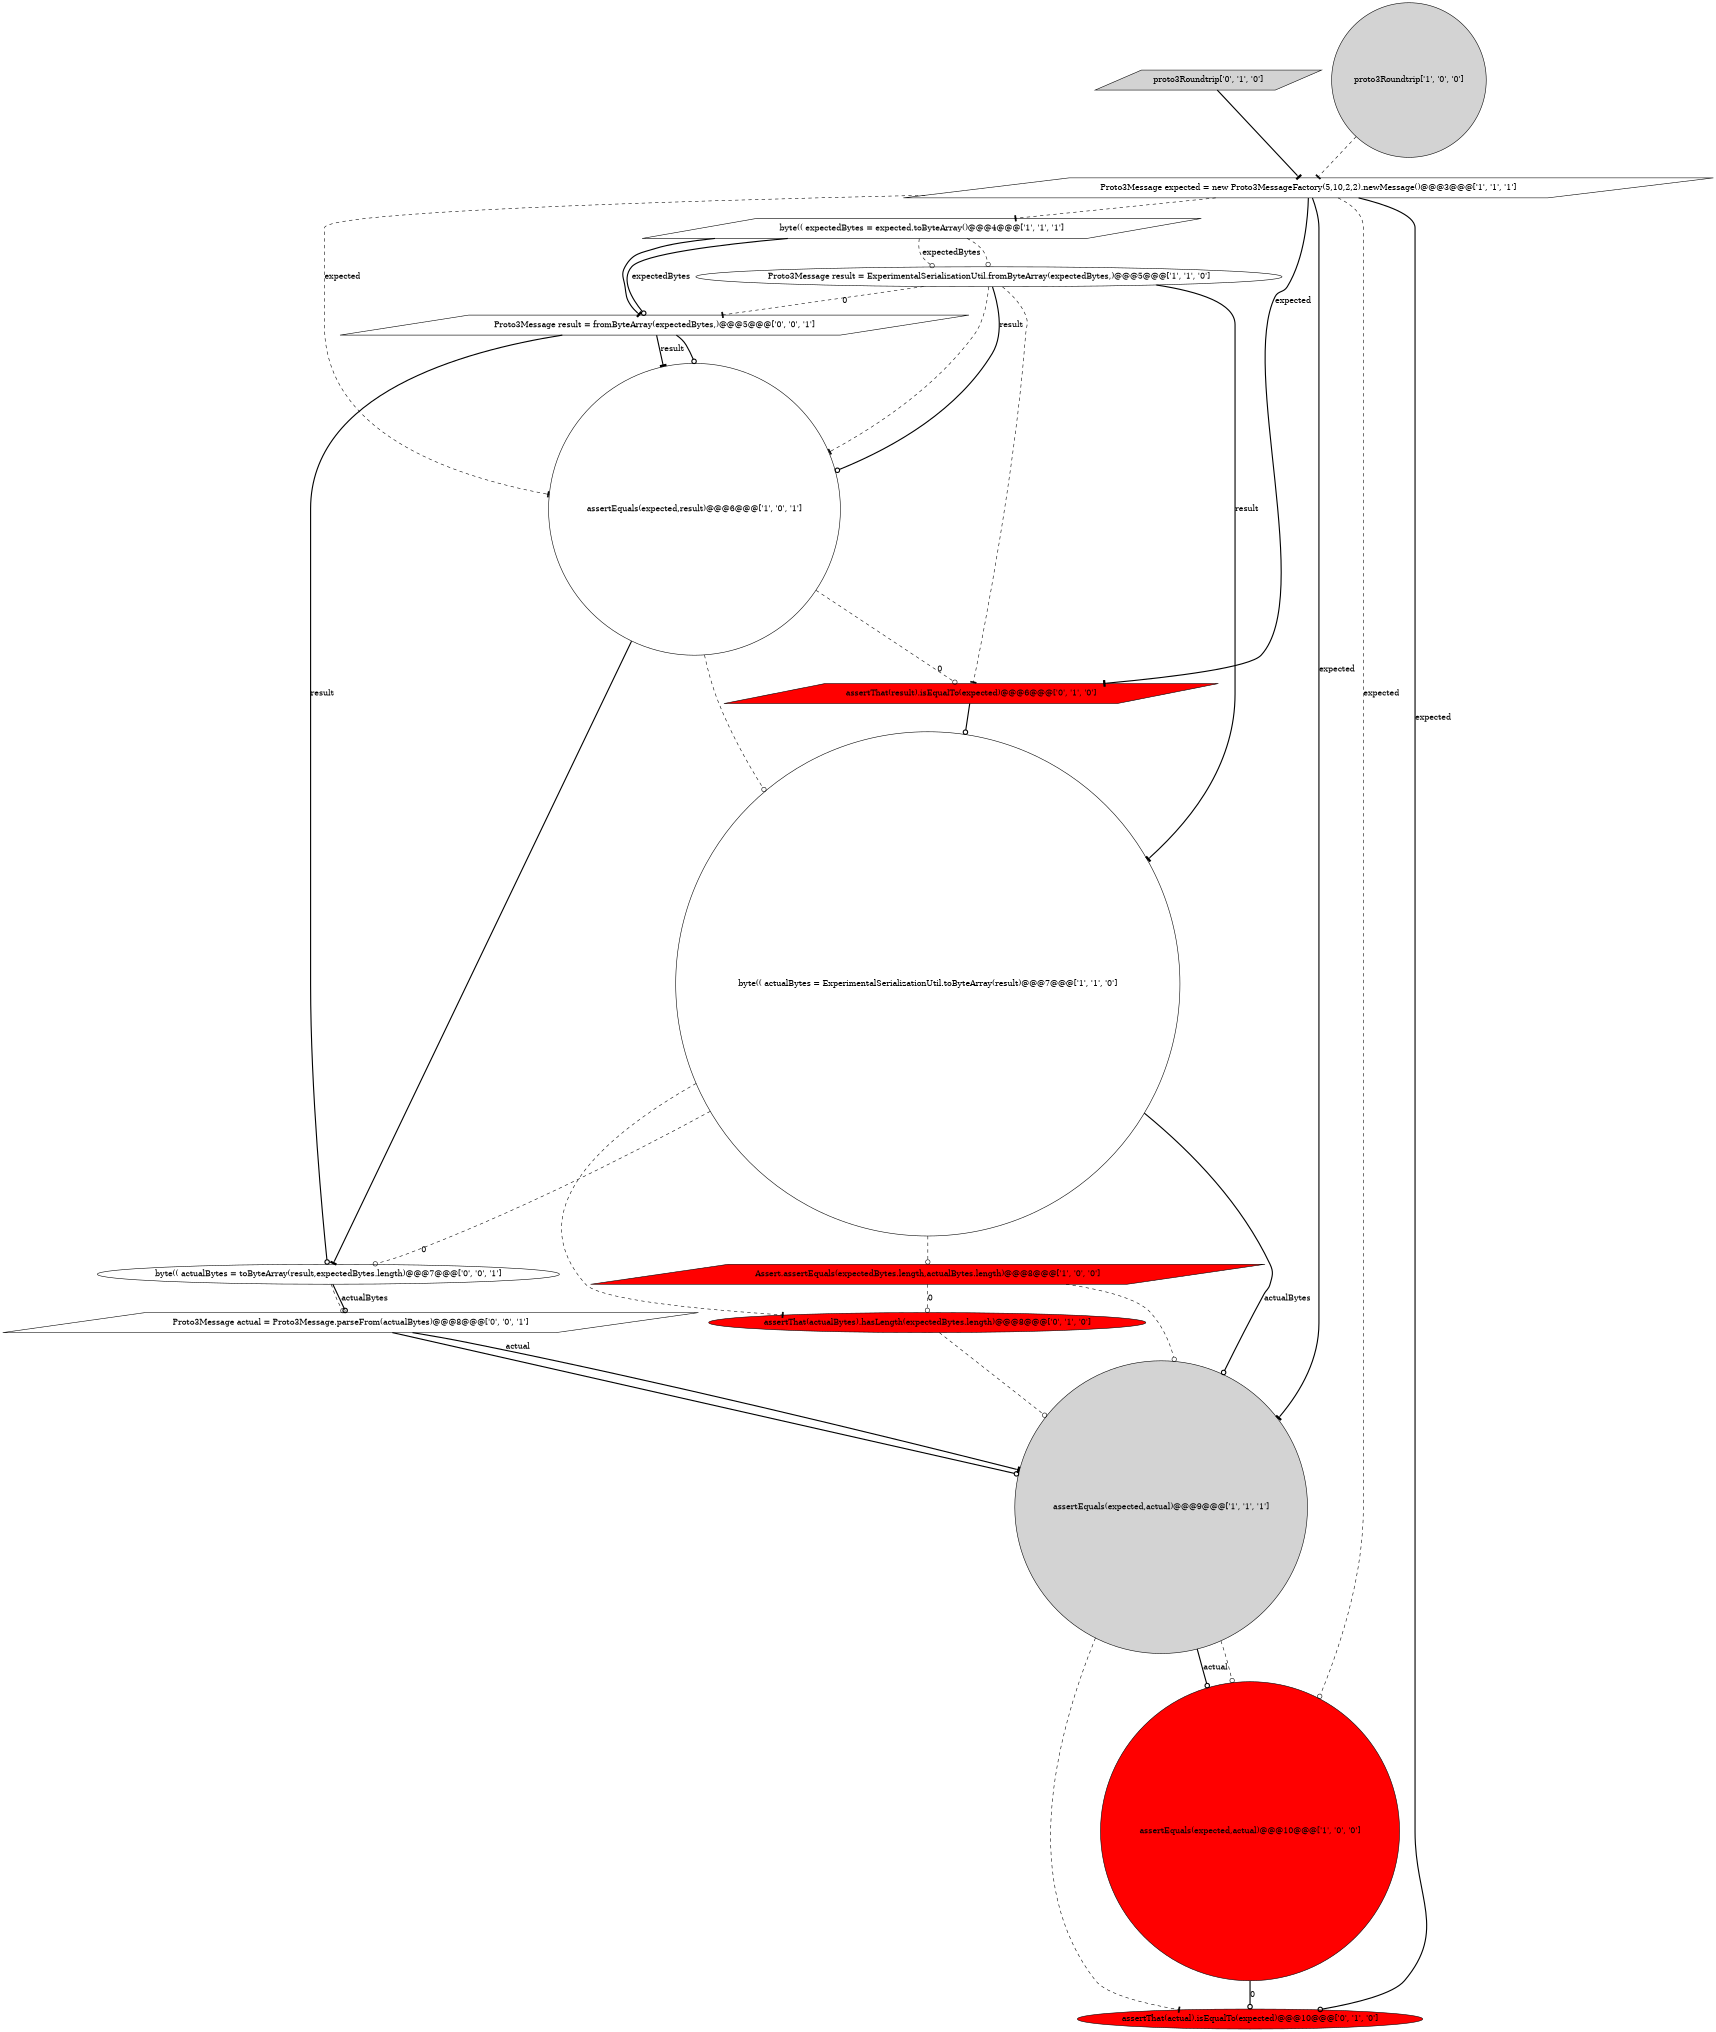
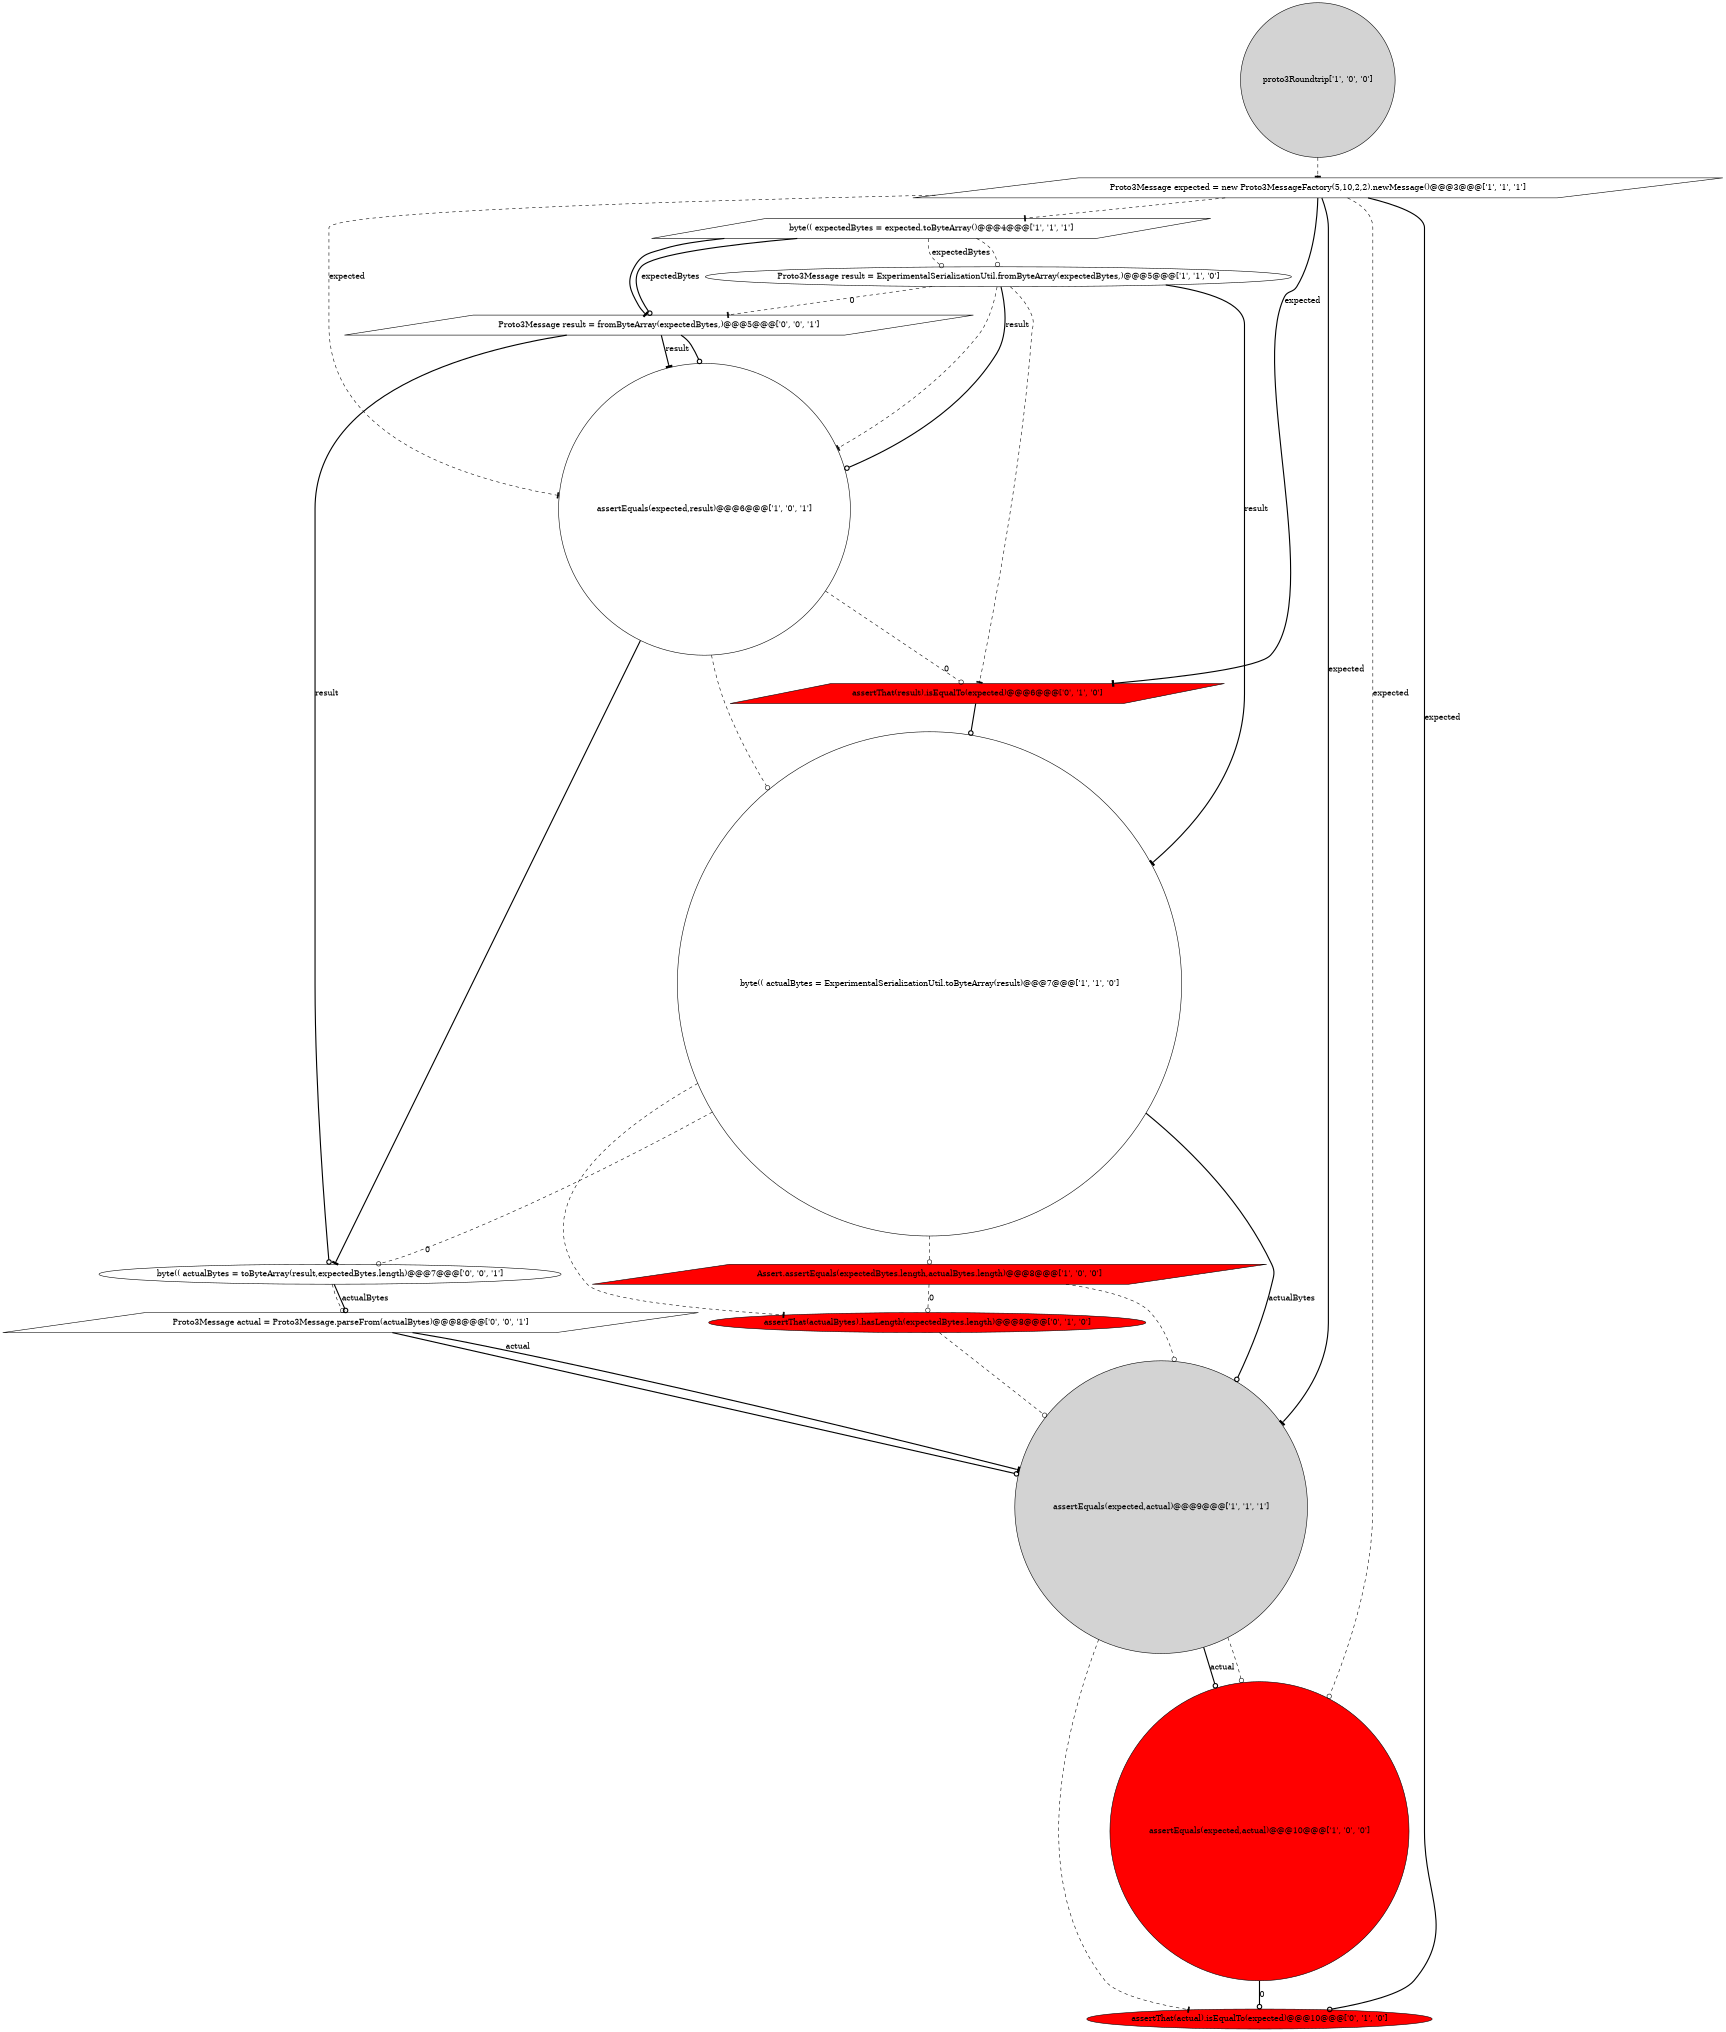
(1208, 80) -> none
